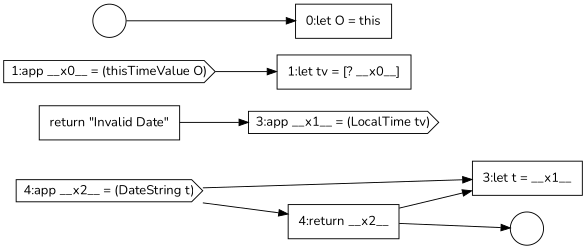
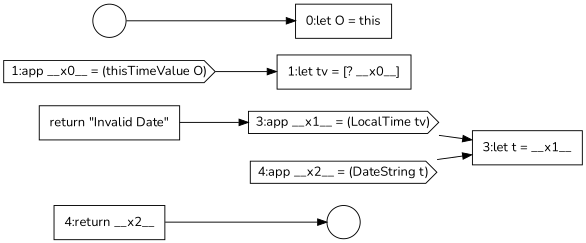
(431, 201) -> (451, 137)
(241, 208) -> none
